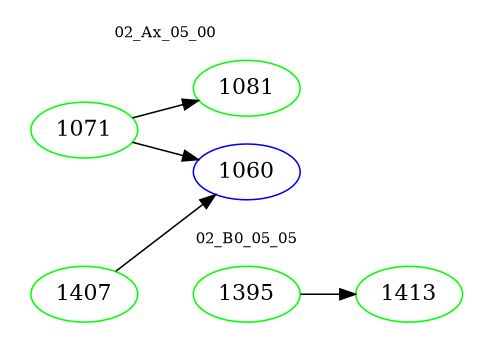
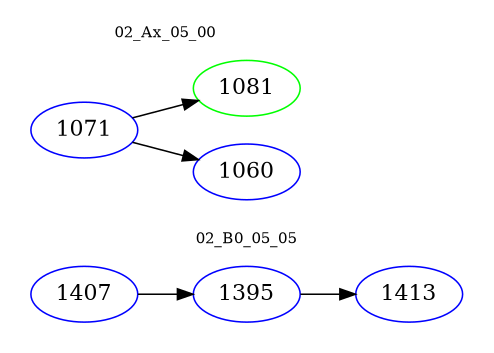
(84, 130) -> (84, 130)
(159, 238) -> (158, 294)
(84, 294) -> (84, 294)
(247, 294) -> (247, 294)
(409, 294) -> (409, 294)
